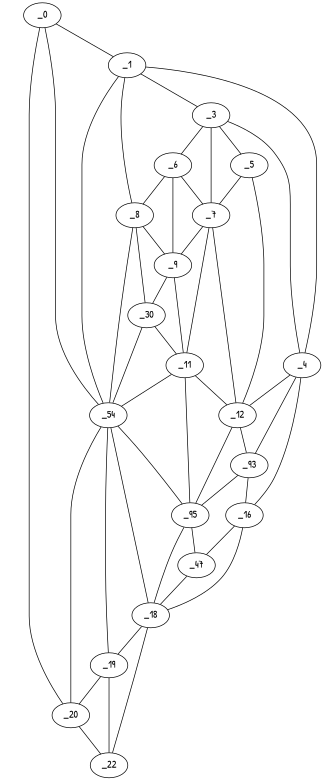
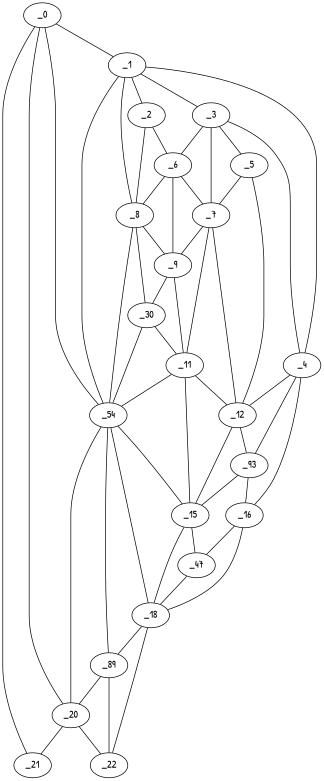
none -> (147, 115)
(190, 515) -> (190, 515)
(109, 665) -> (109, 665)
none -> (33, 765)
